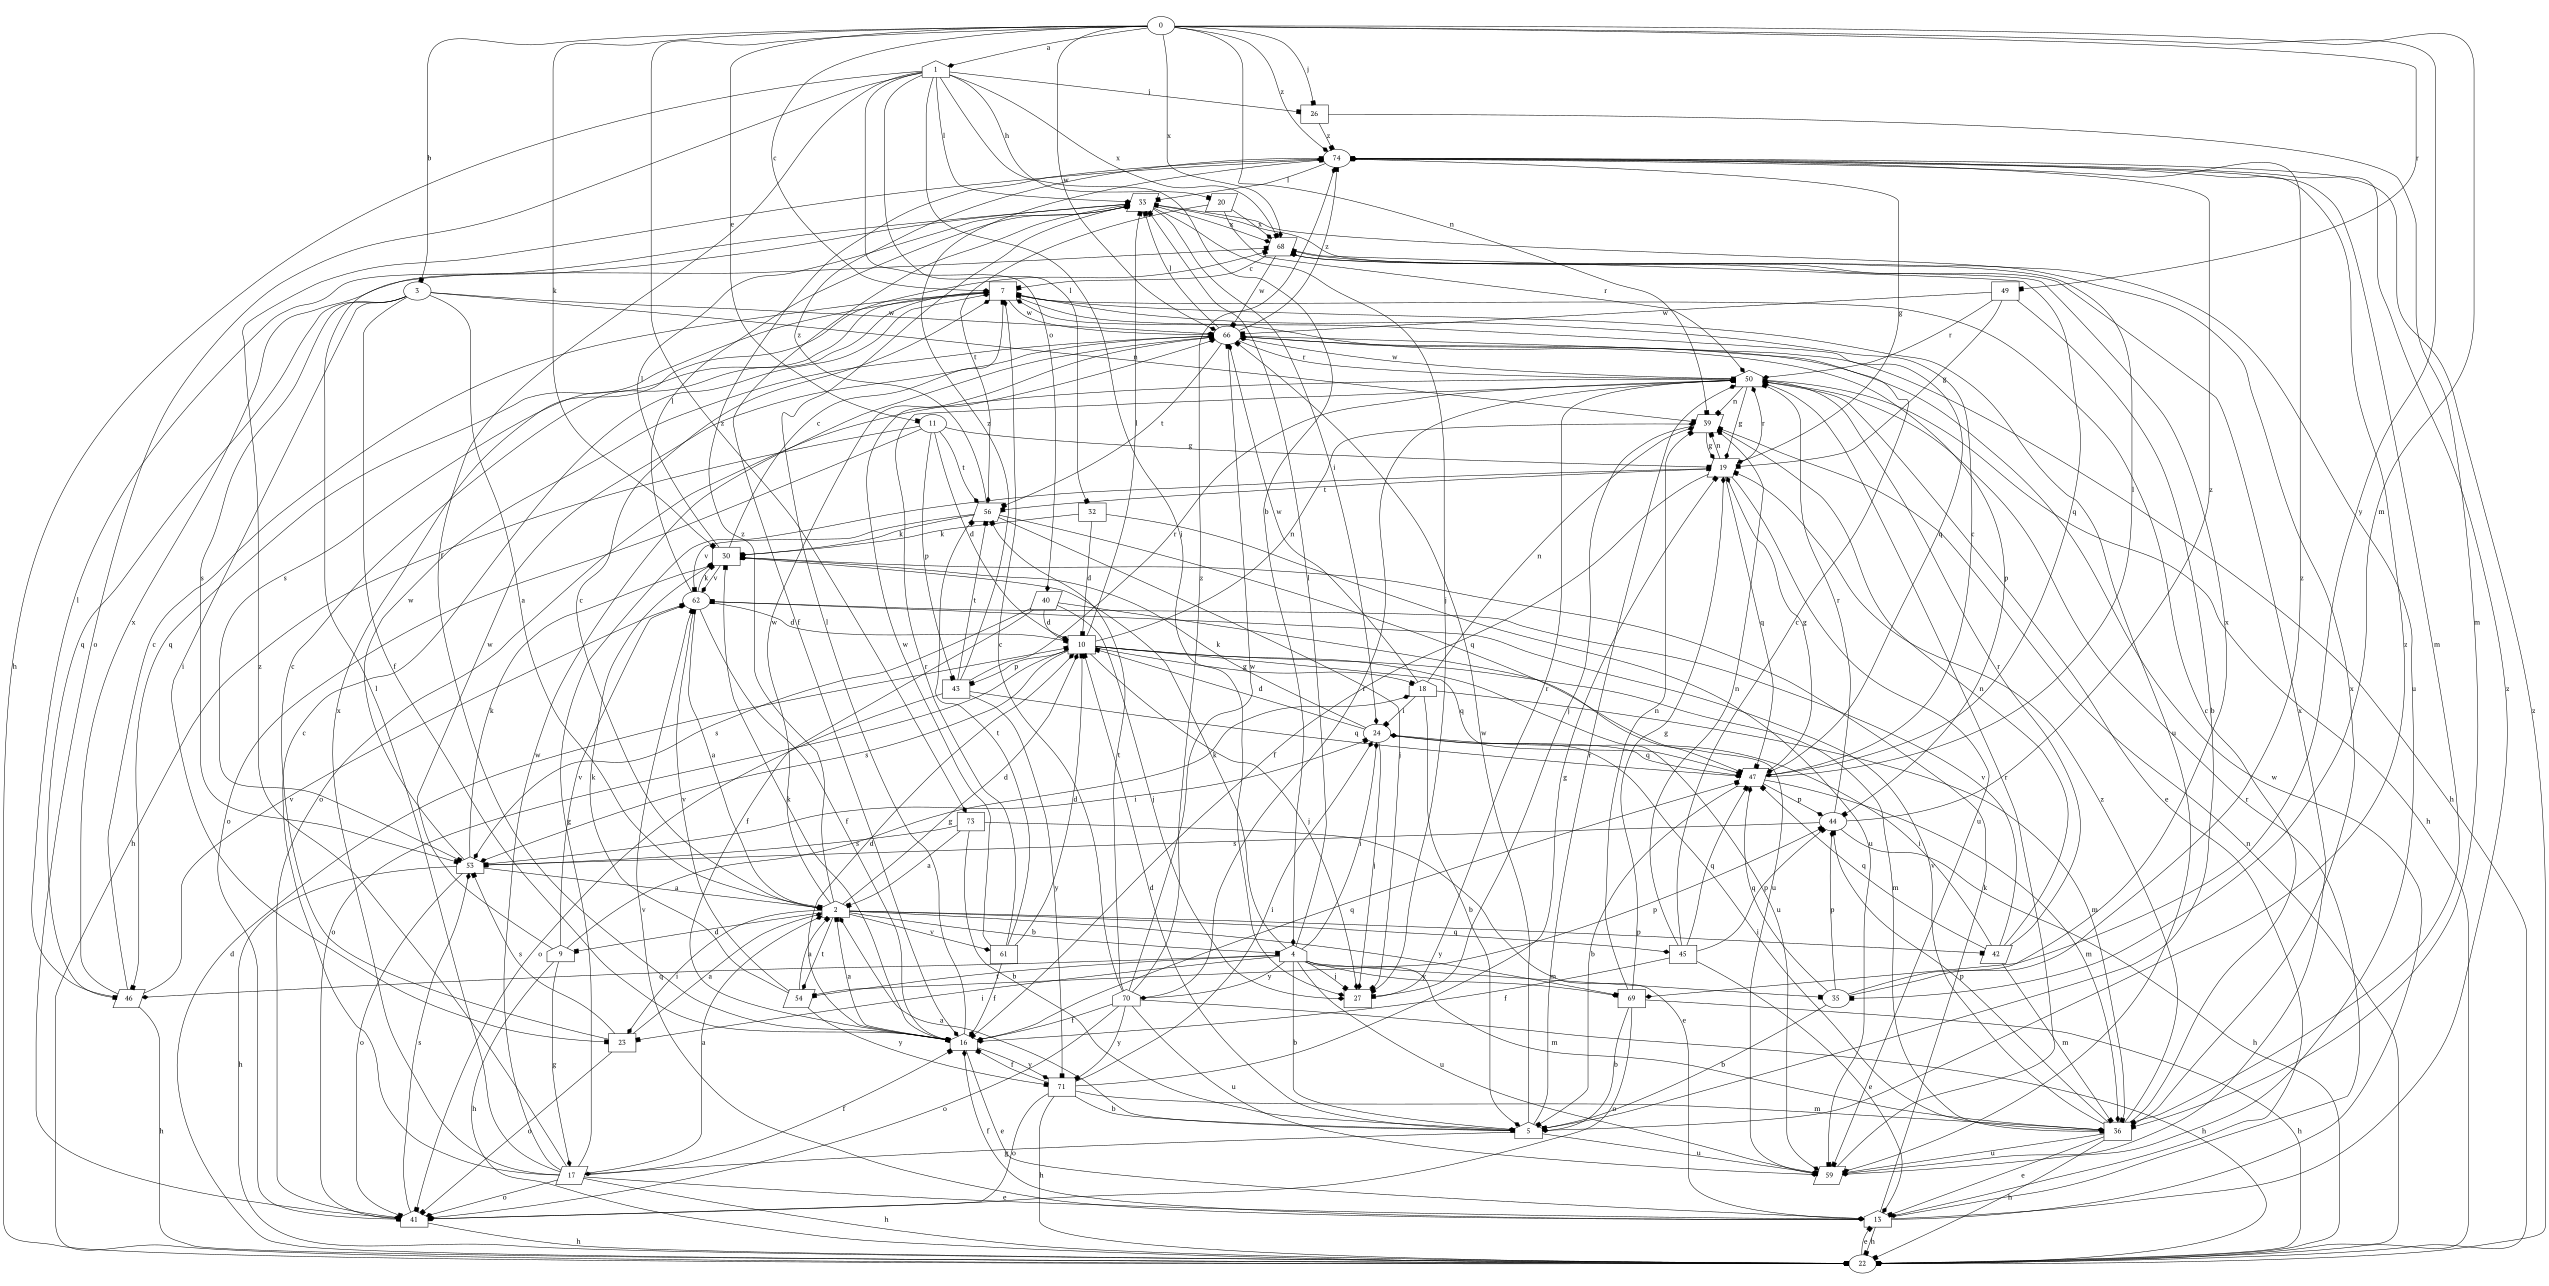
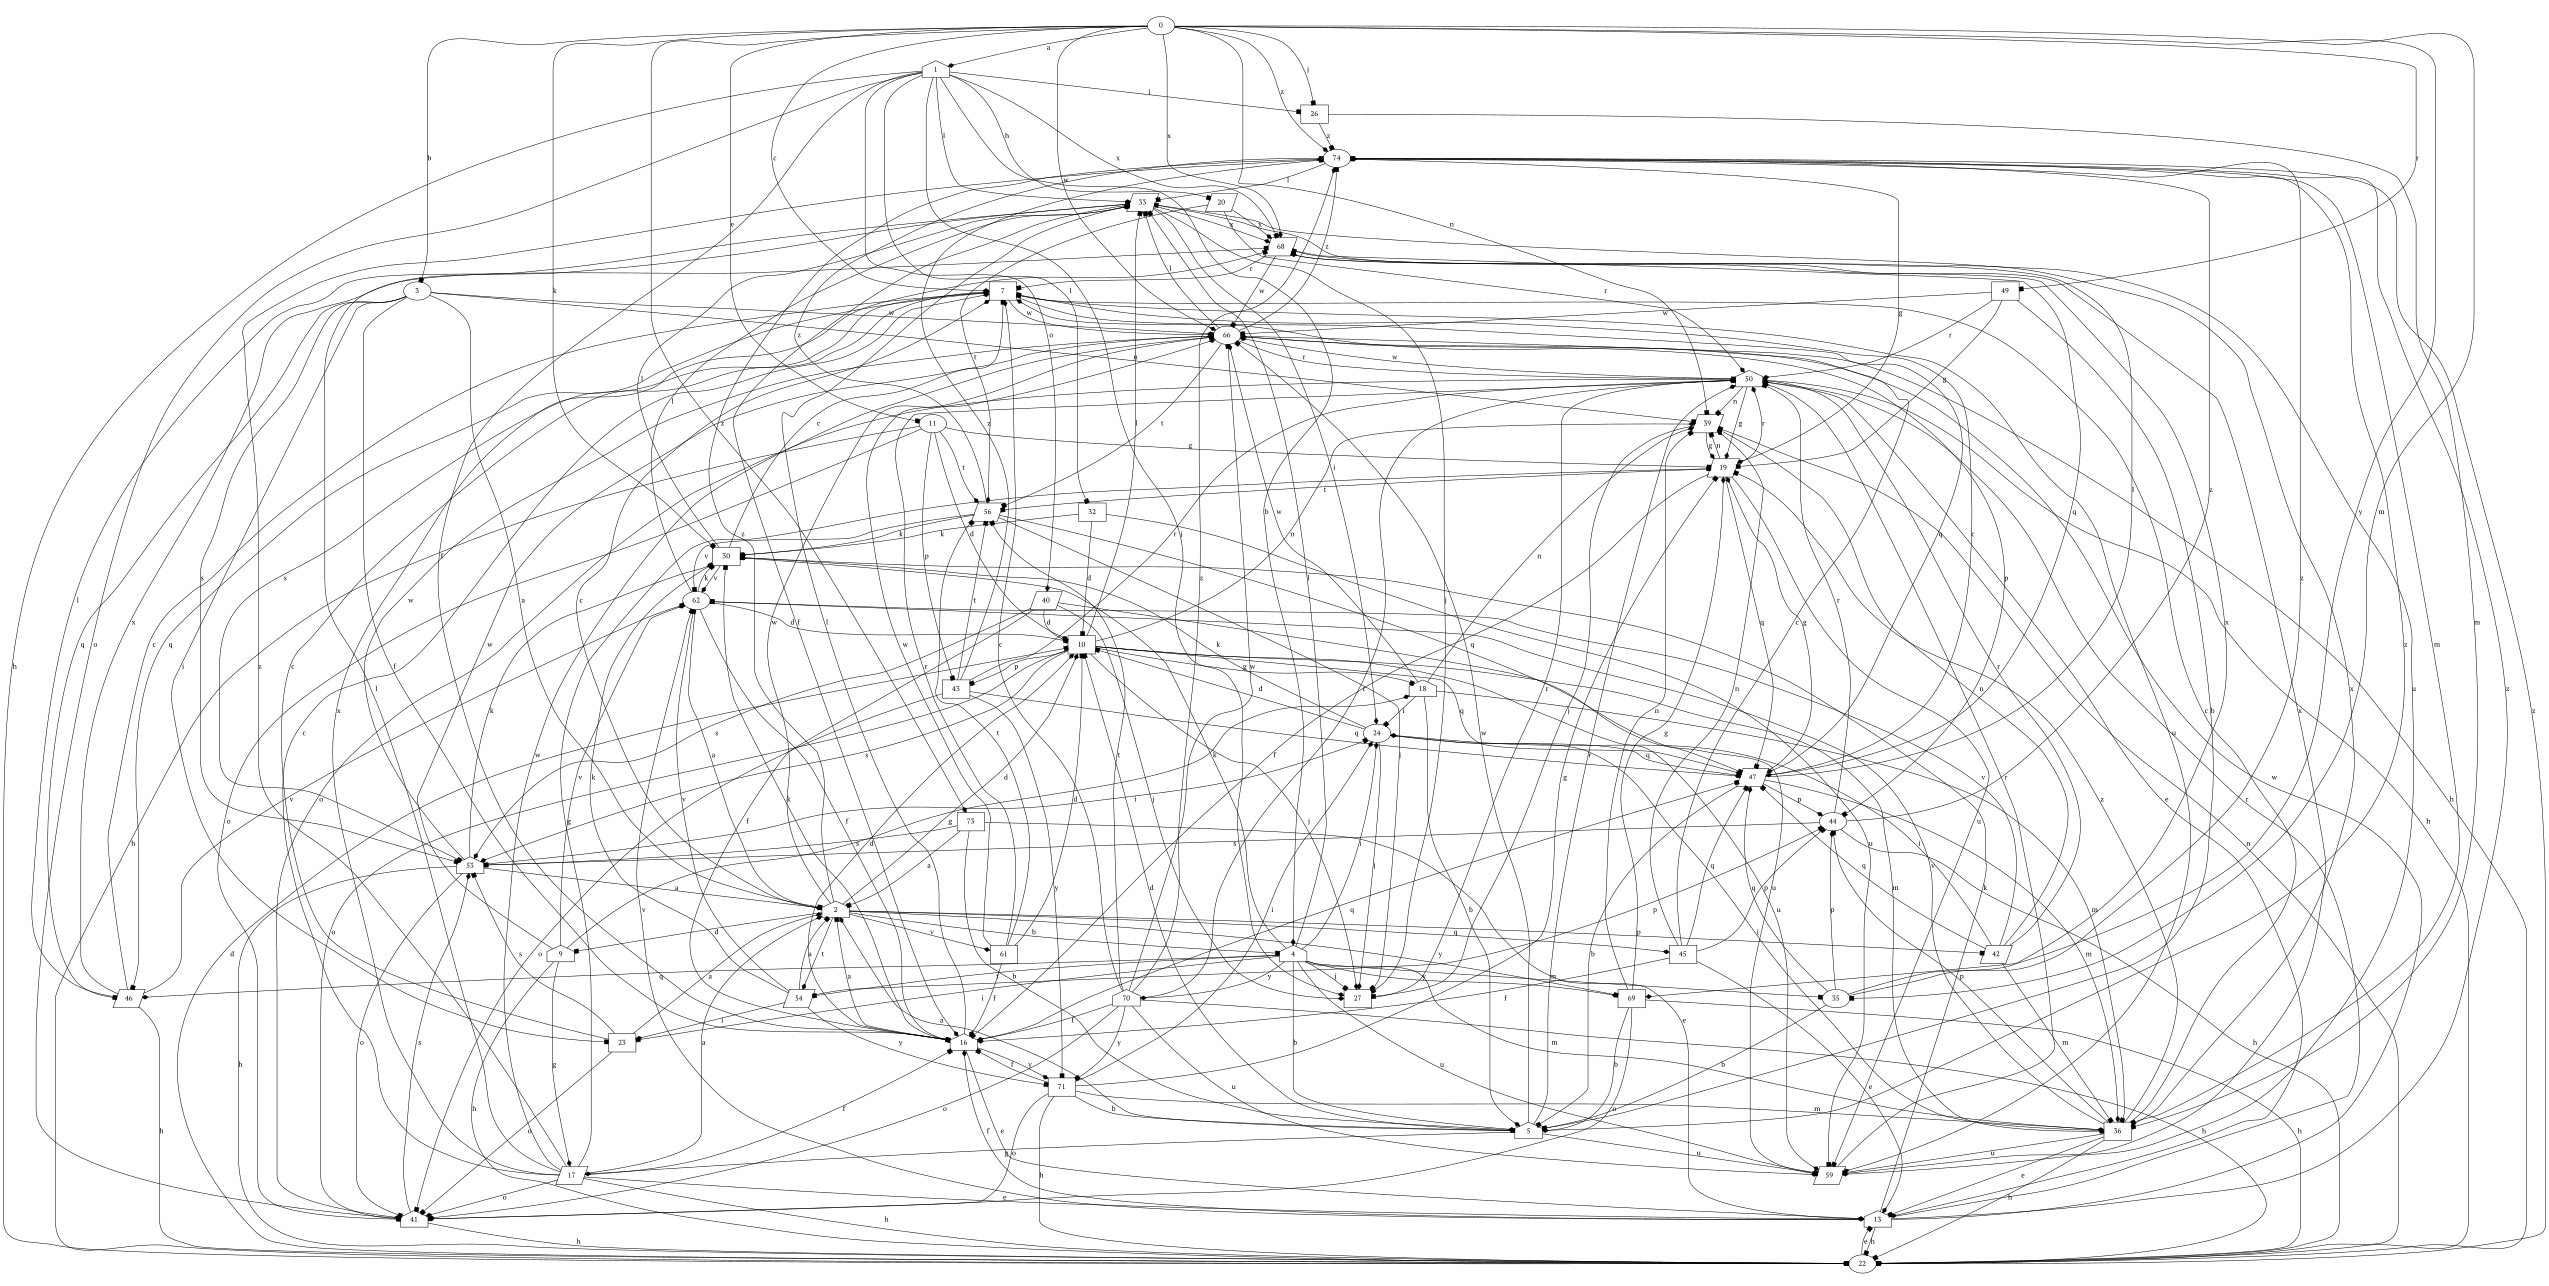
(711, 943) -> (714, 1020)
